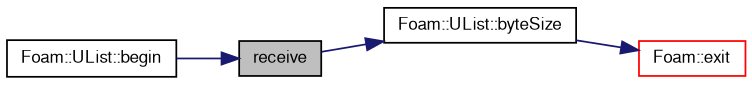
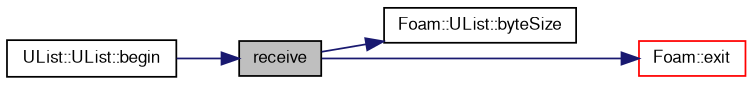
(599, 44) -> (471, 58)
(92, 58) -> (92, 58)
